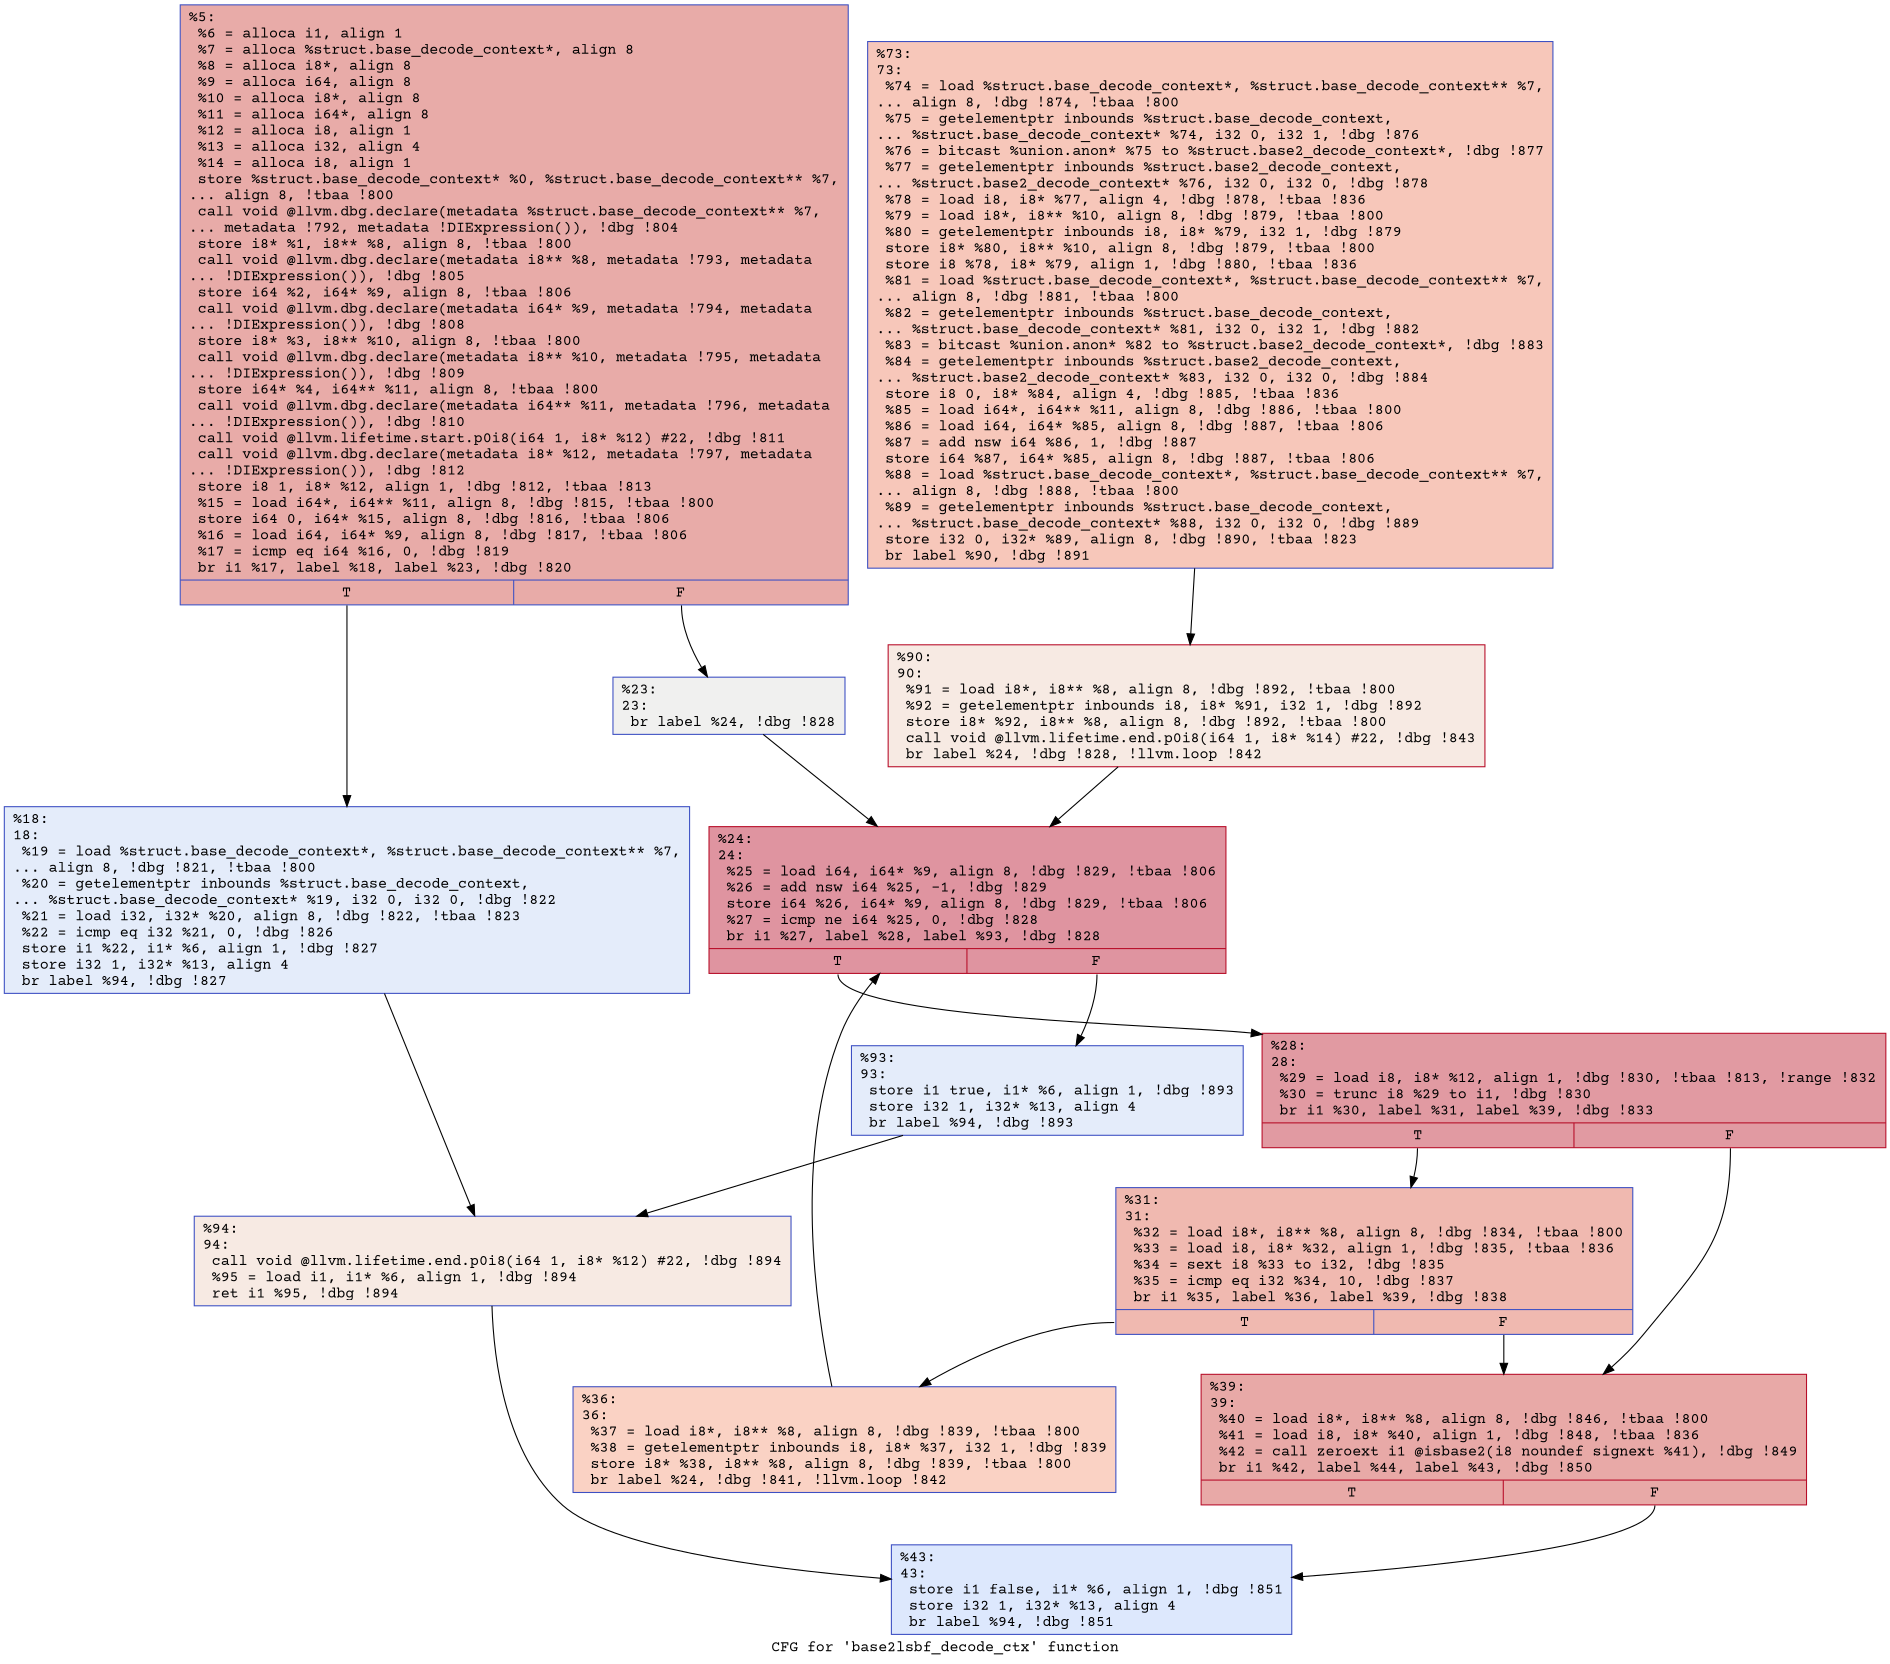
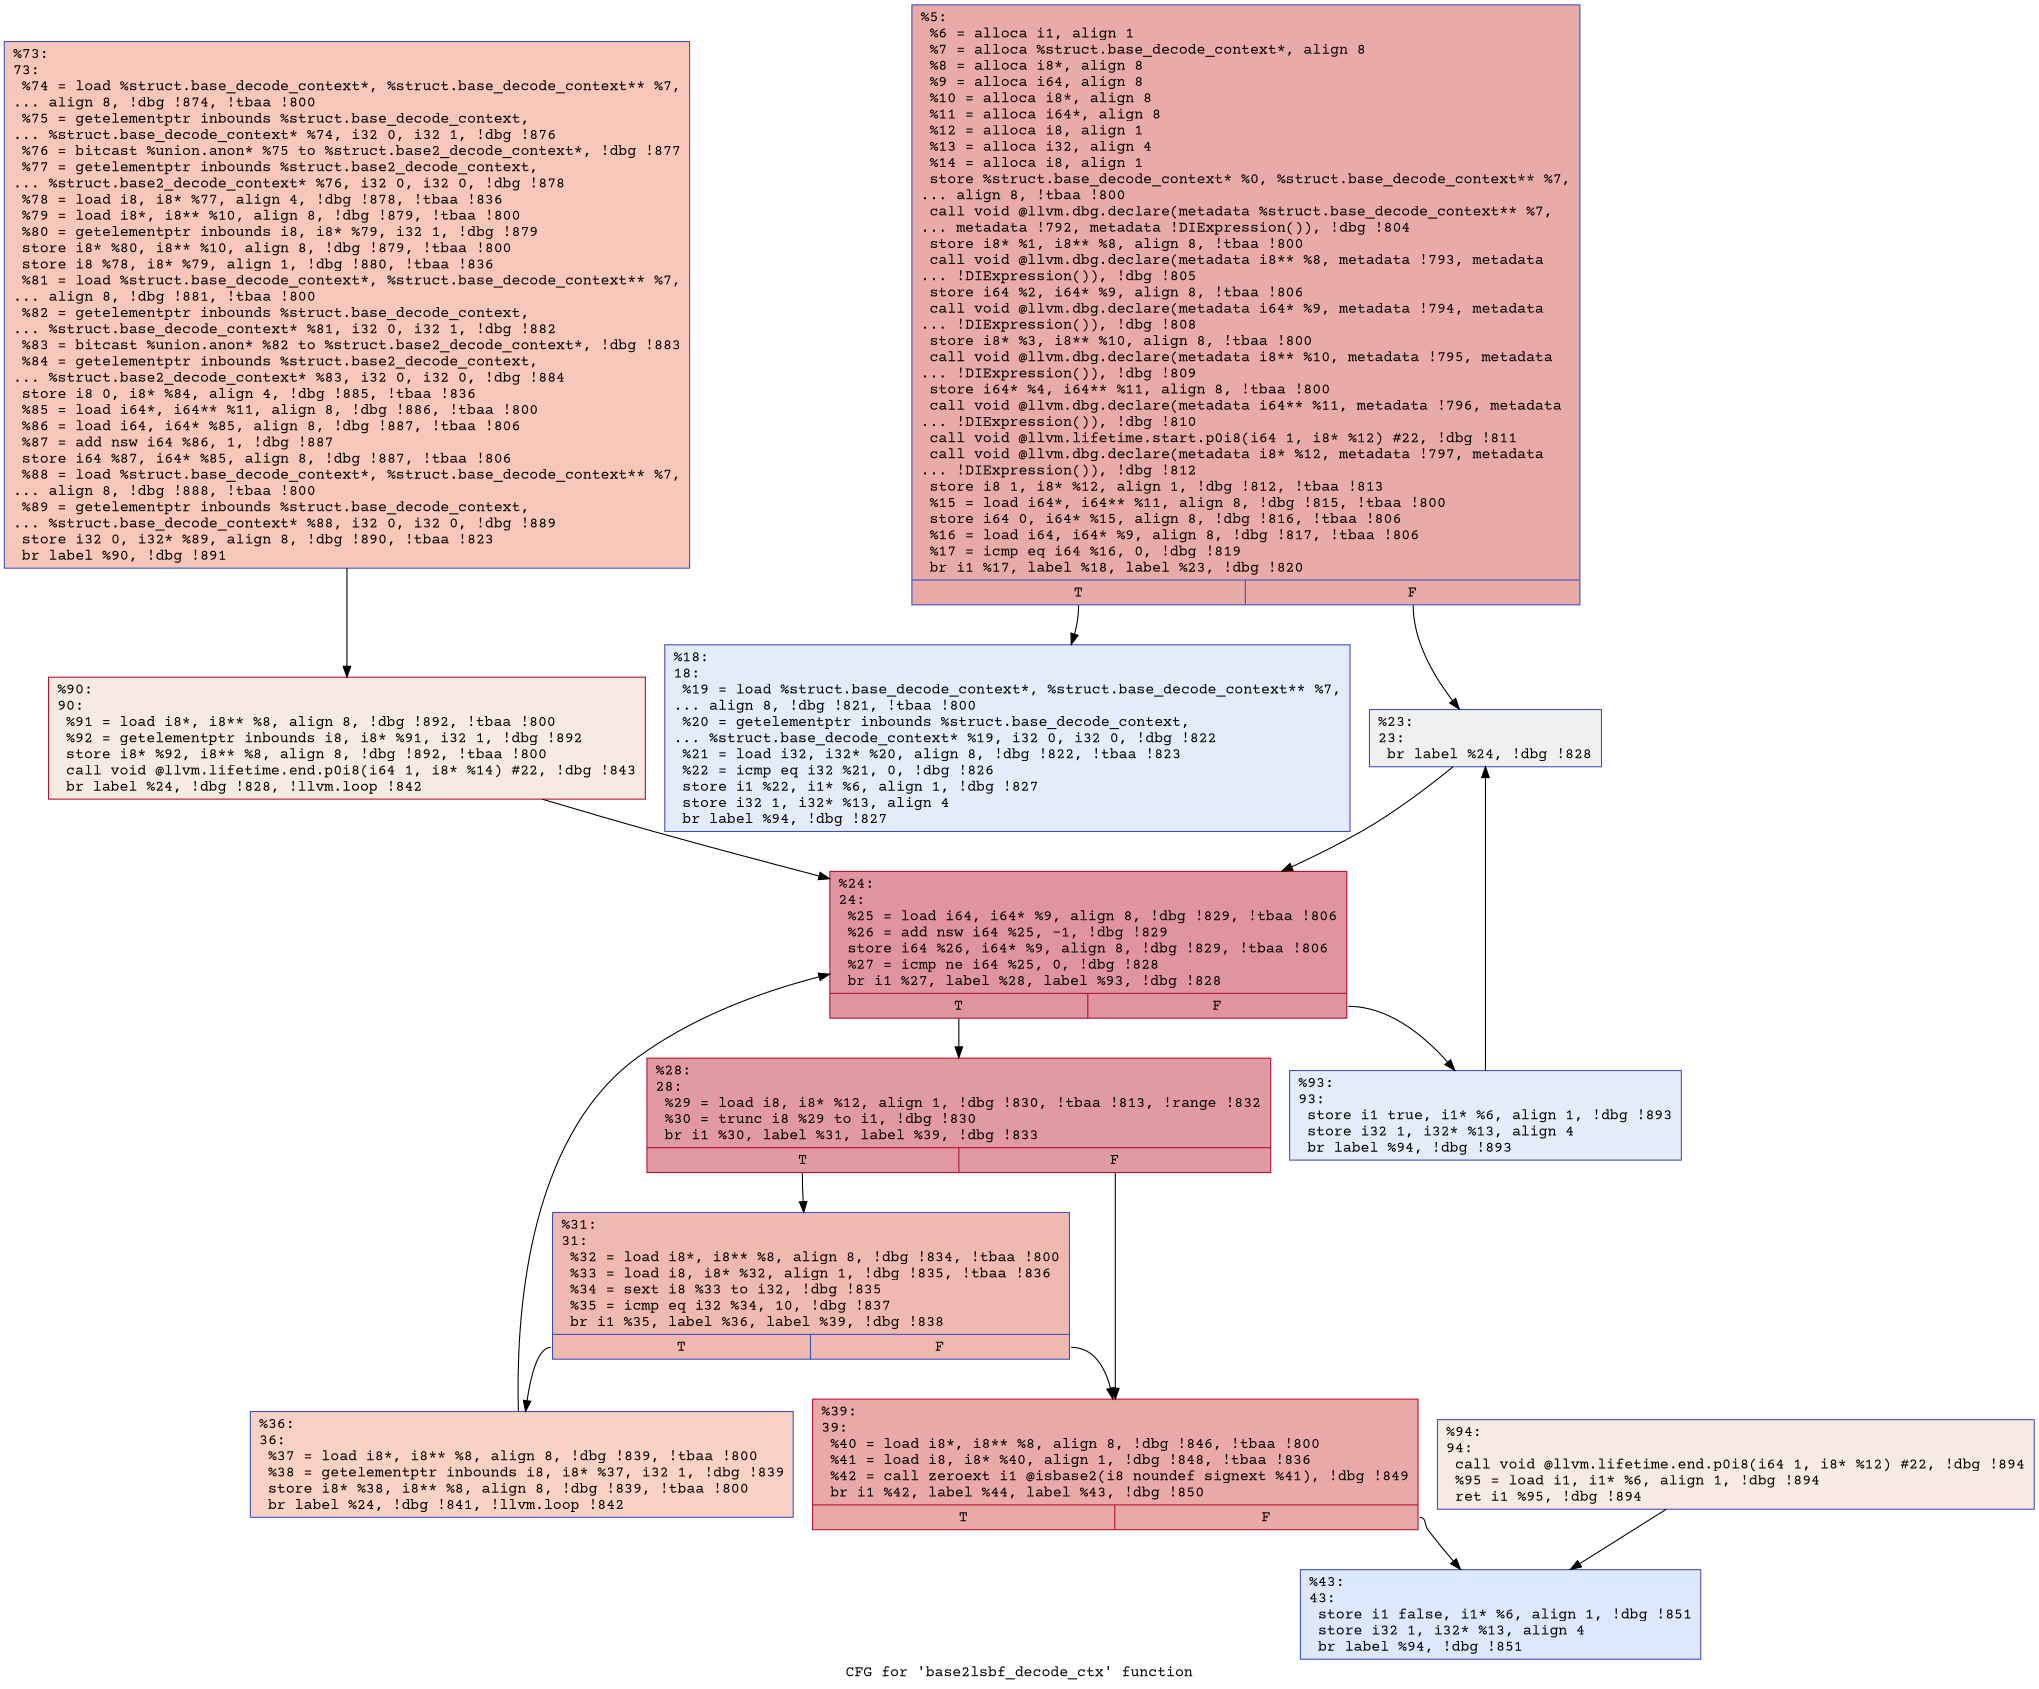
(428, 1100) -> none
(775, 1174) -> (1485, 924)
